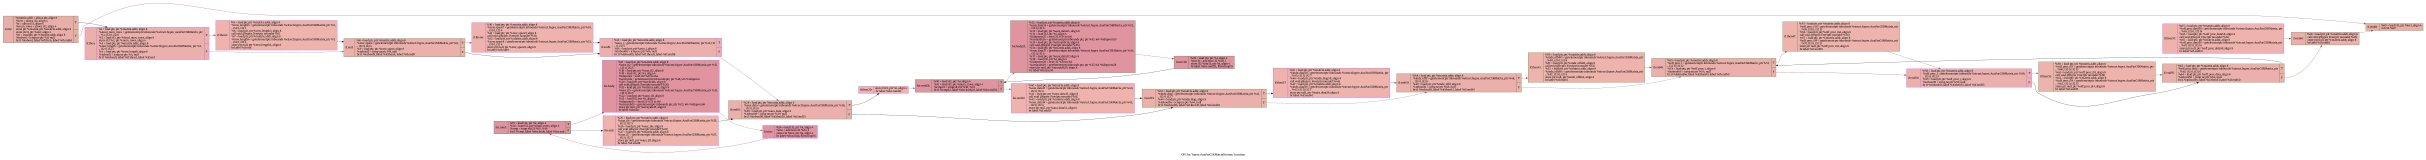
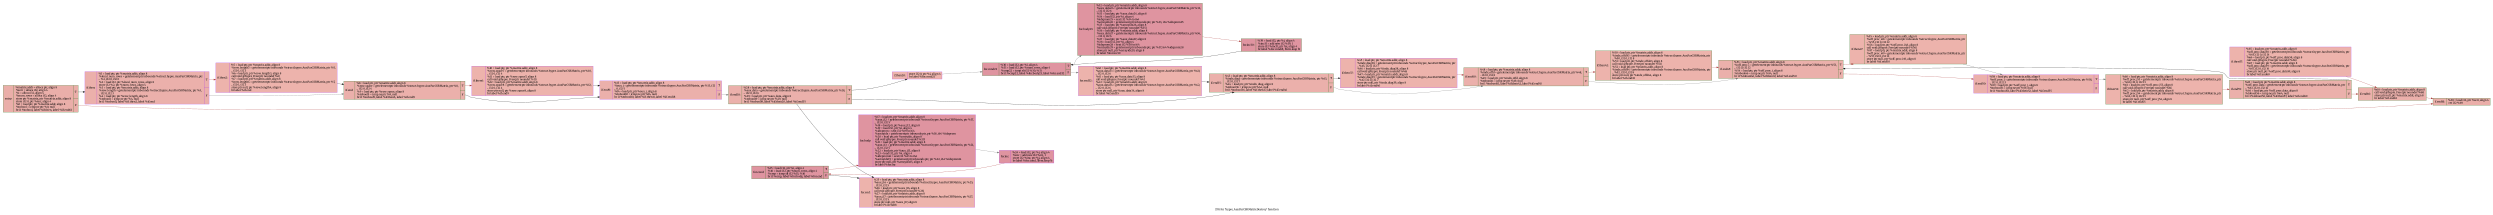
(2111, 103) -> none
(725, 120) -> (831, 145)
